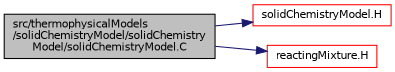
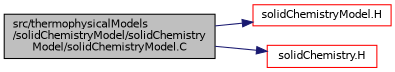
(322, 56) -> (322, 56)
